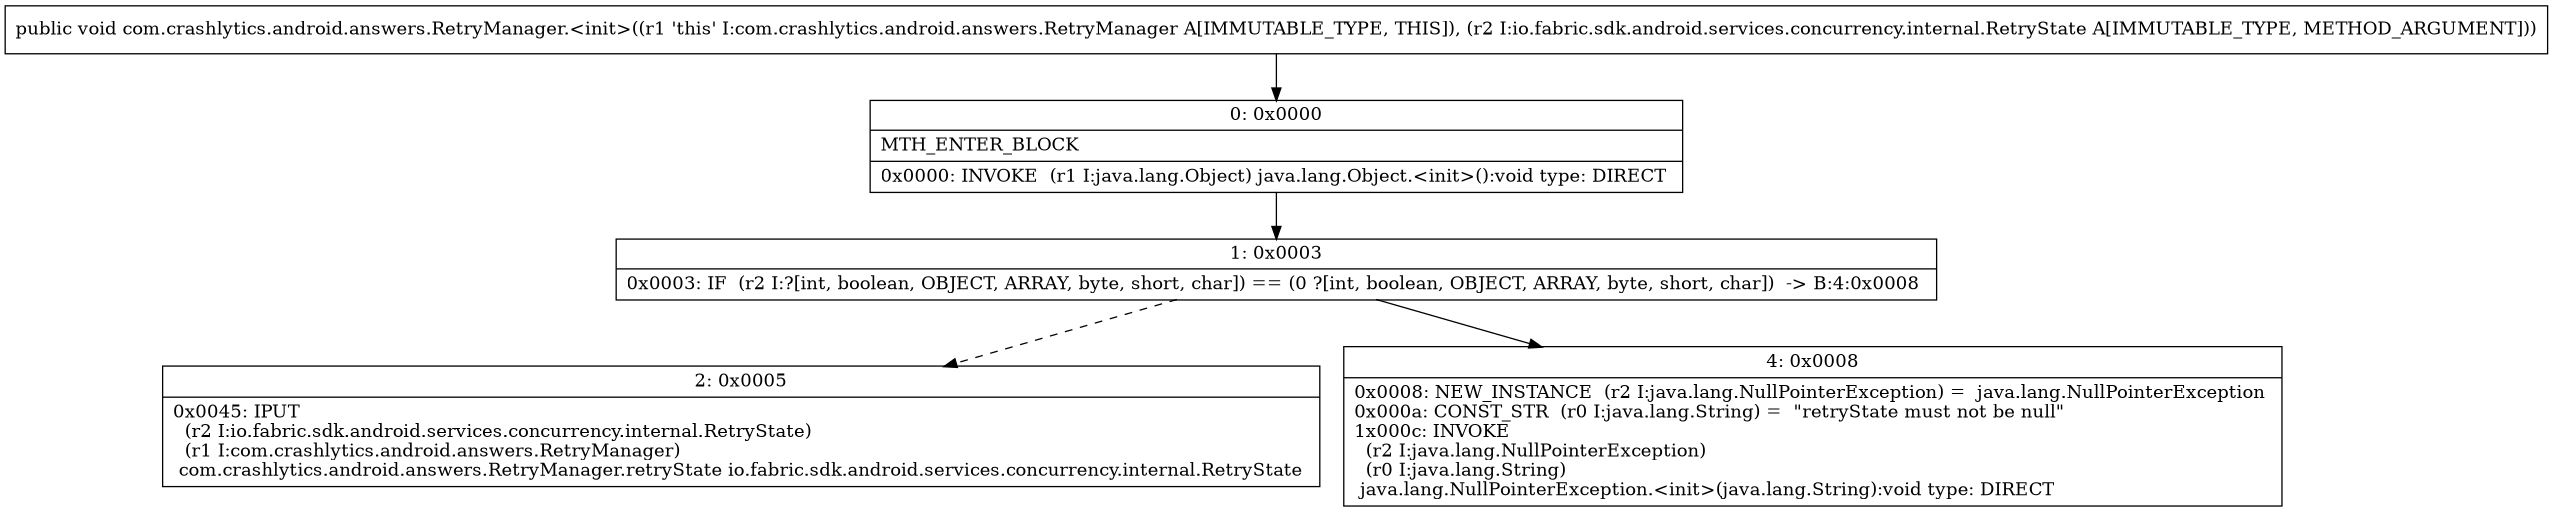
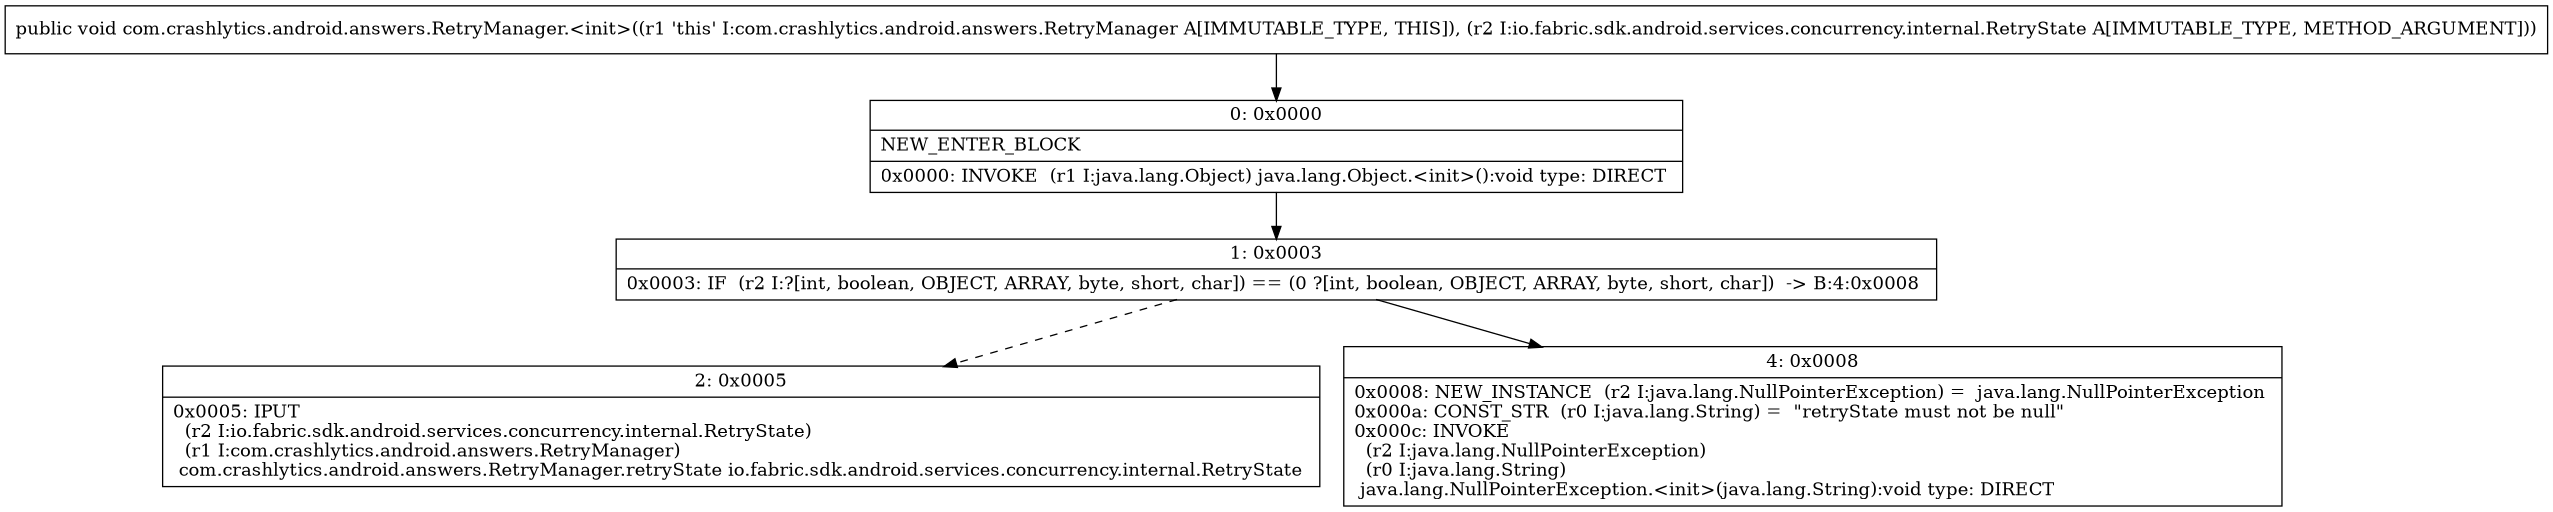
(980, 145) -> (981, 145)
(242, 412) -> (242, 412)
(1438, 432) -> (1438, 432)
